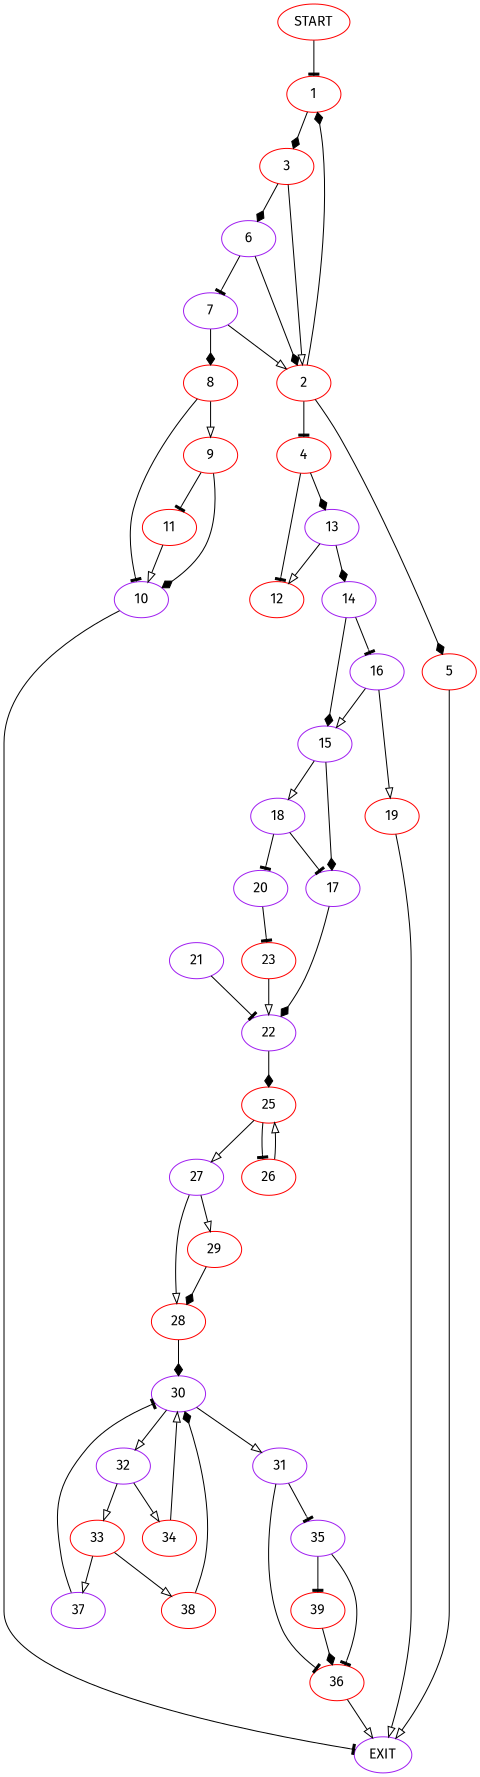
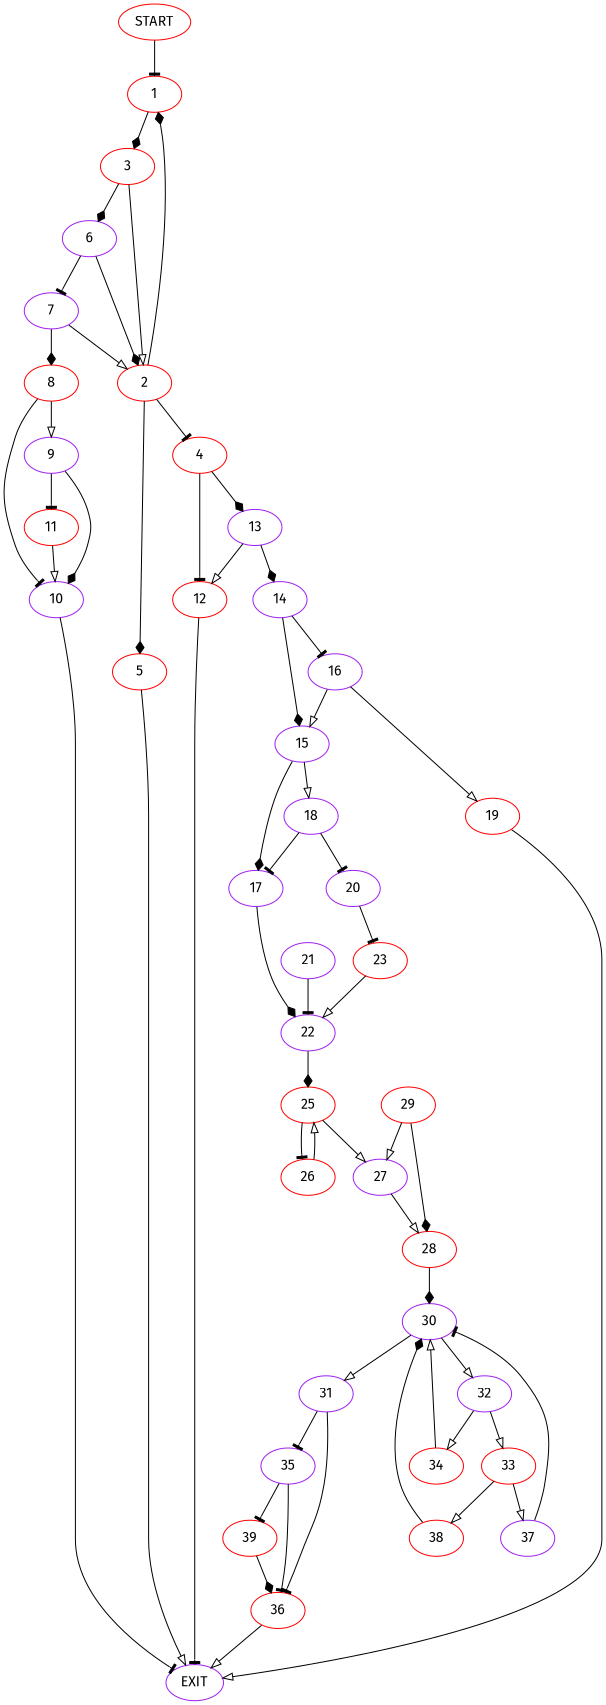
(211, 455) -> (51, 455)
none -> (195, 1138)
(204, 1208) -> (396, 1136)
